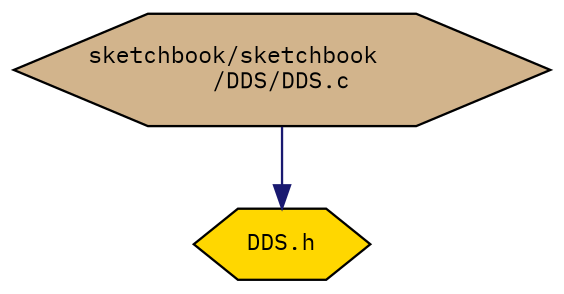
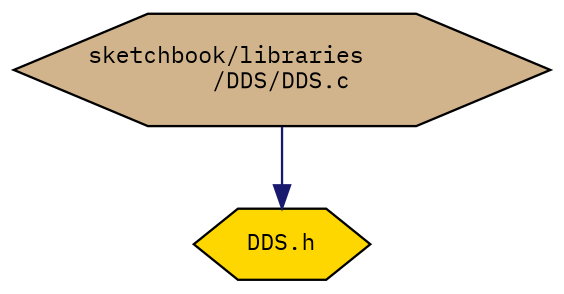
(282, 70) -> (282, 70)
